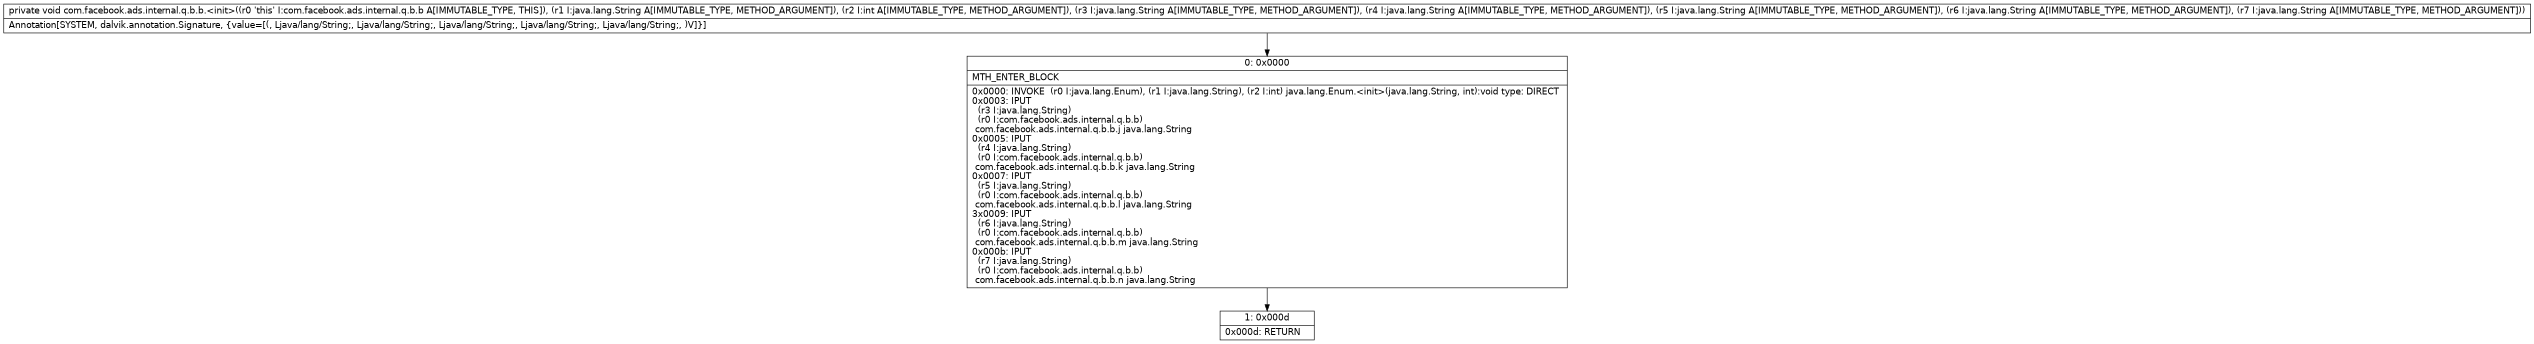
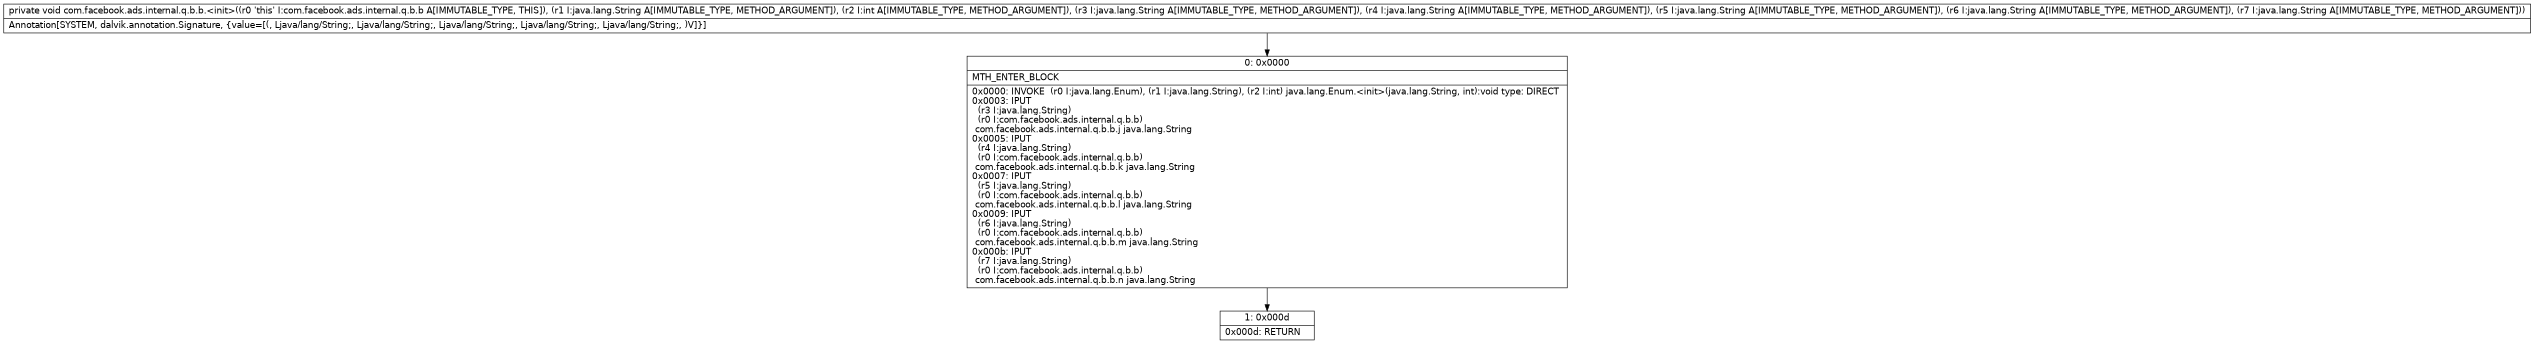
(1004, 214) -> (1004, 214)
